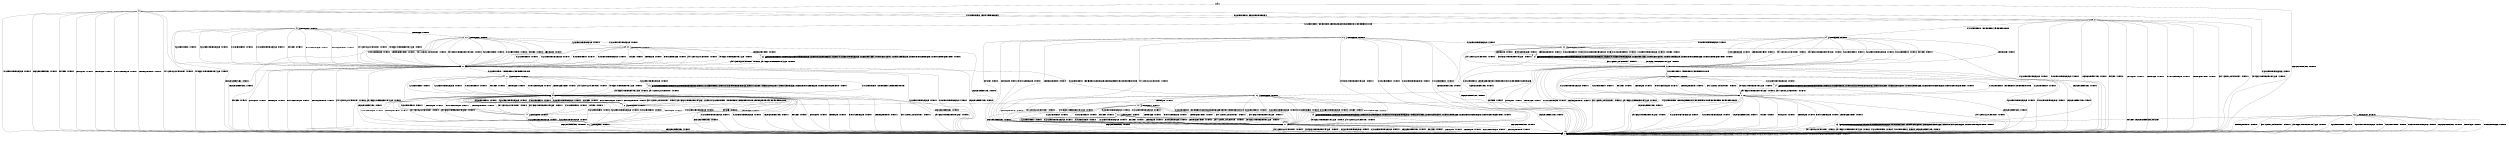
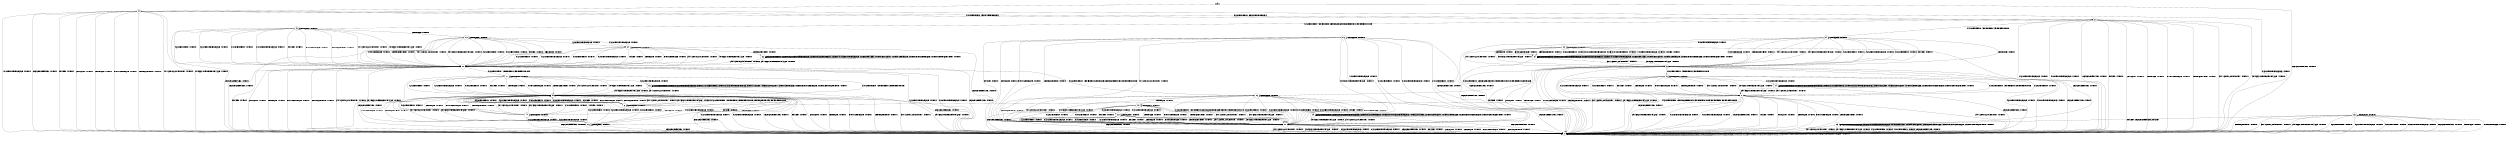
(1453, 42) -> (1389, 101)
(673, 110) -> (673, 110)
